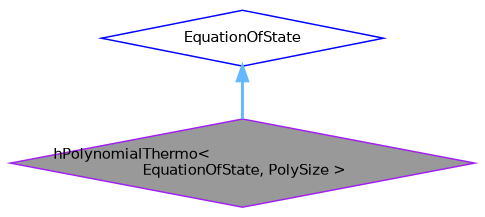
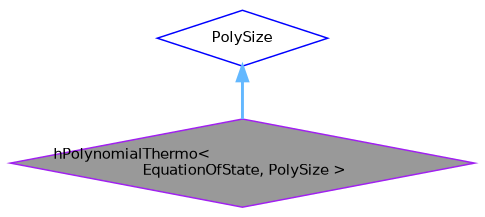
(242, 38) -> (242, 38)
